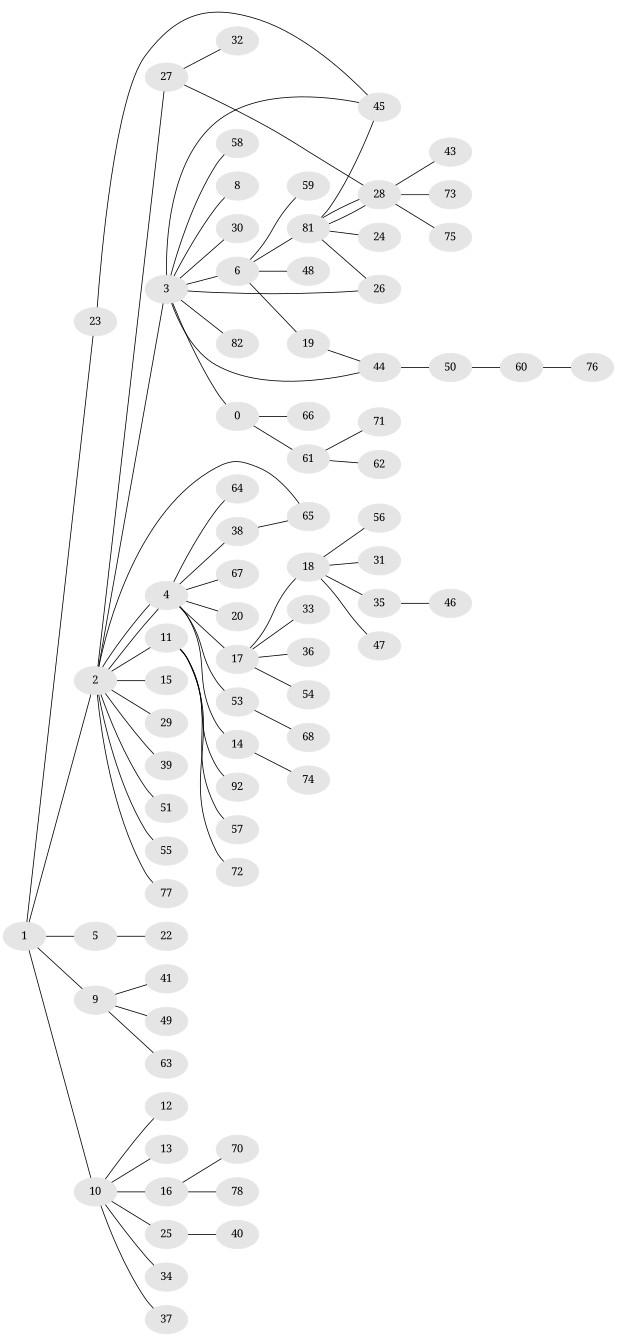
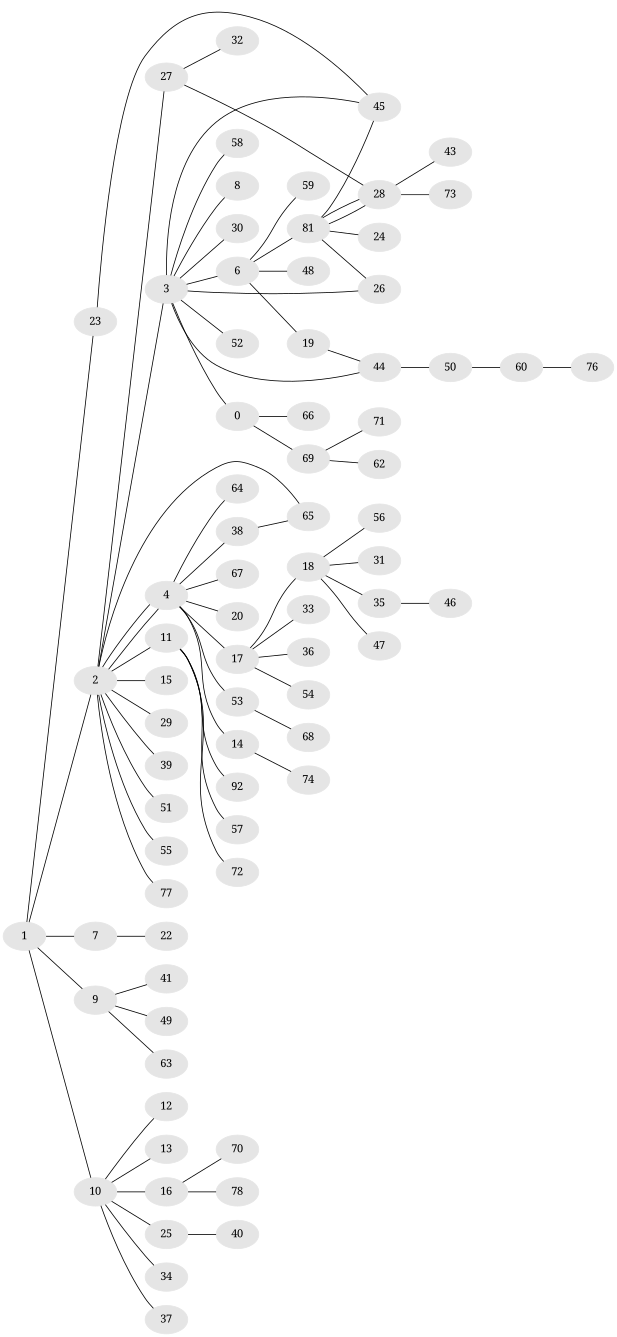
(450, 237) -> none
(237, 344) -> (237, 344)
(308, 459) -> (308, 459)
(95, 936) -> (95, 936)
